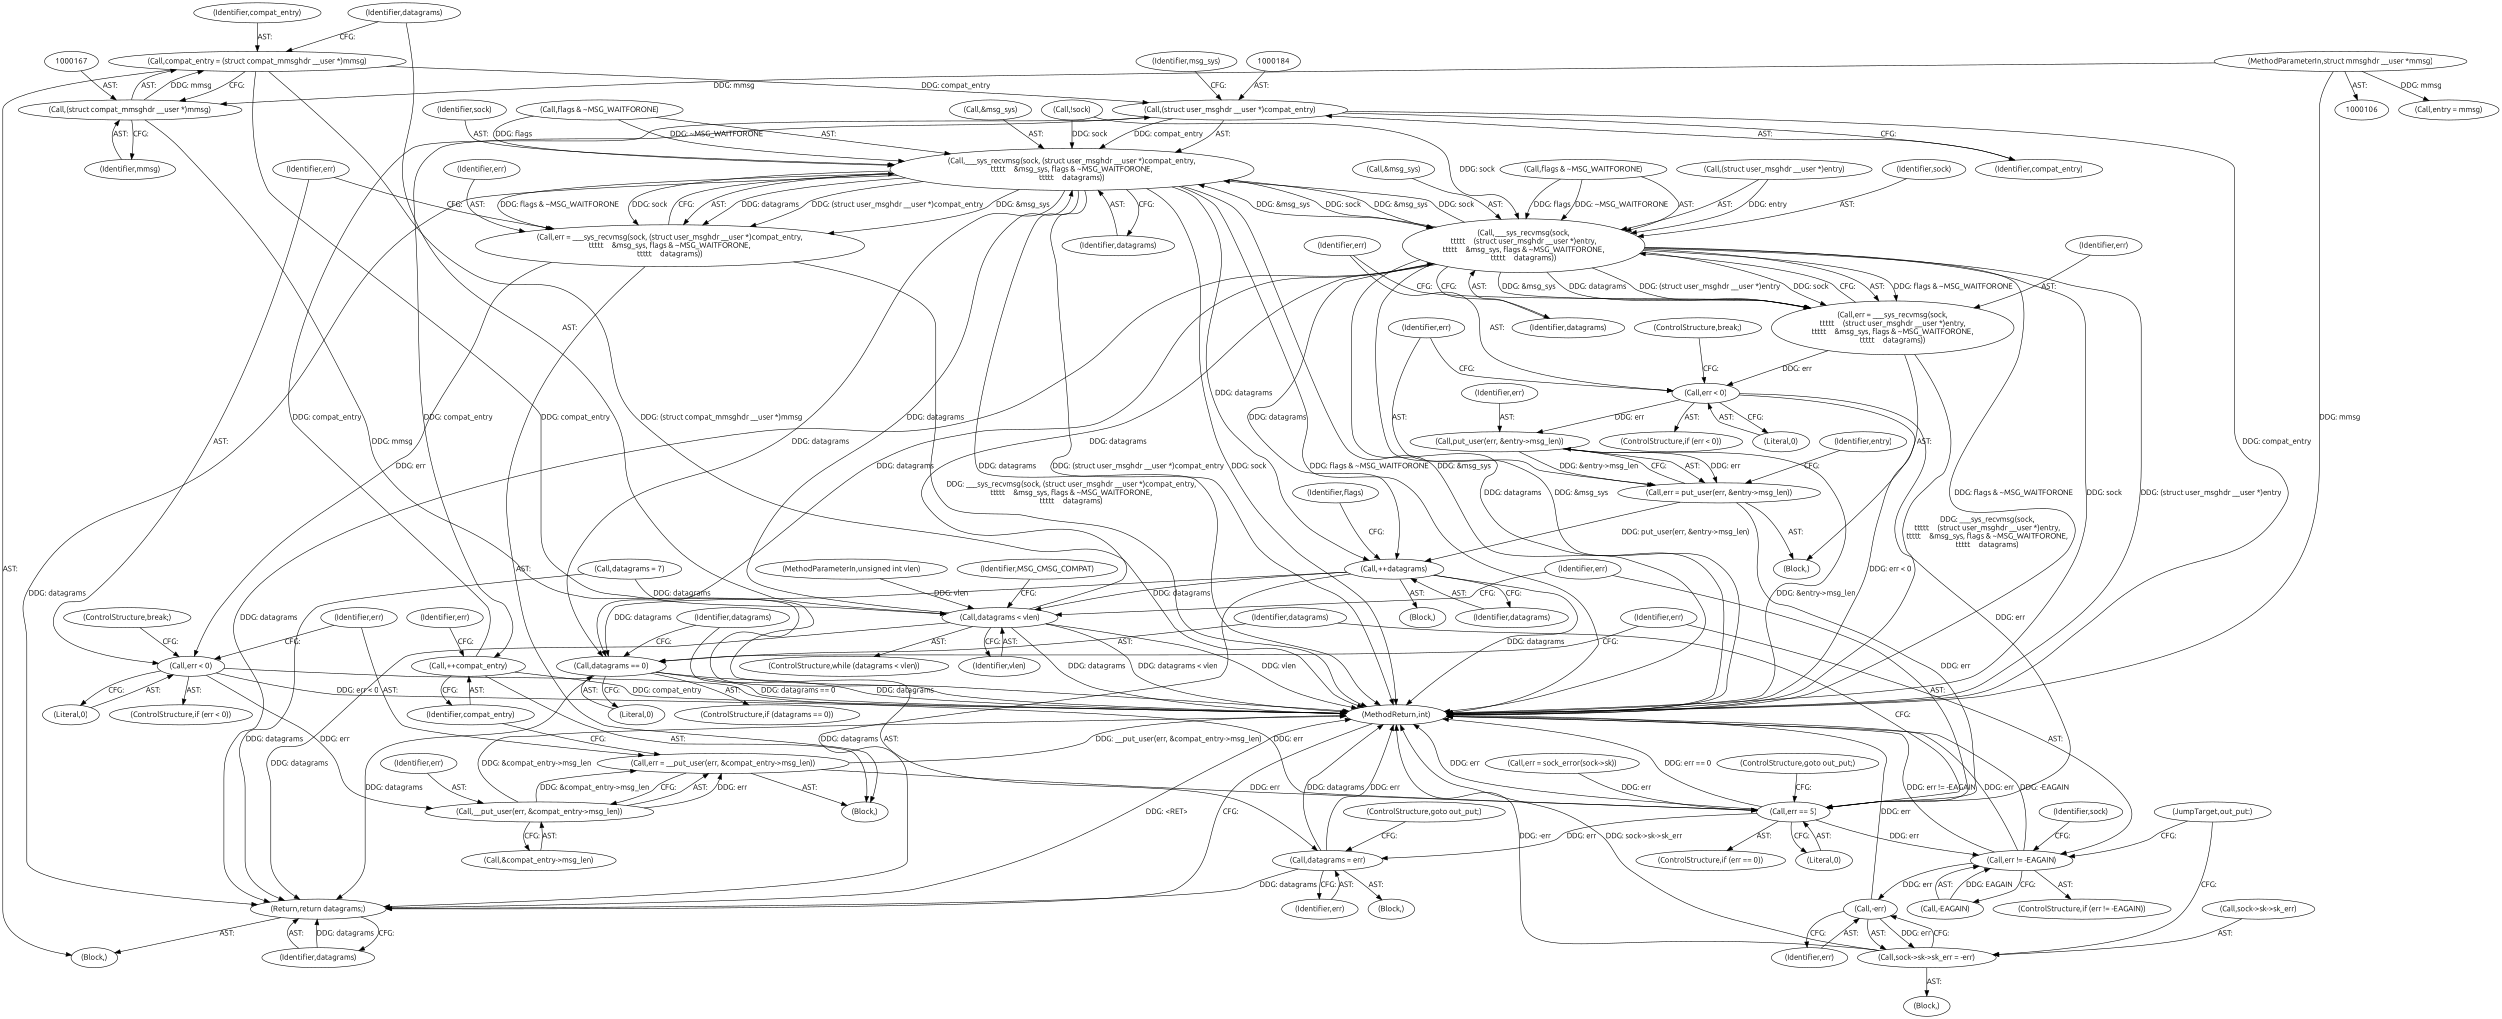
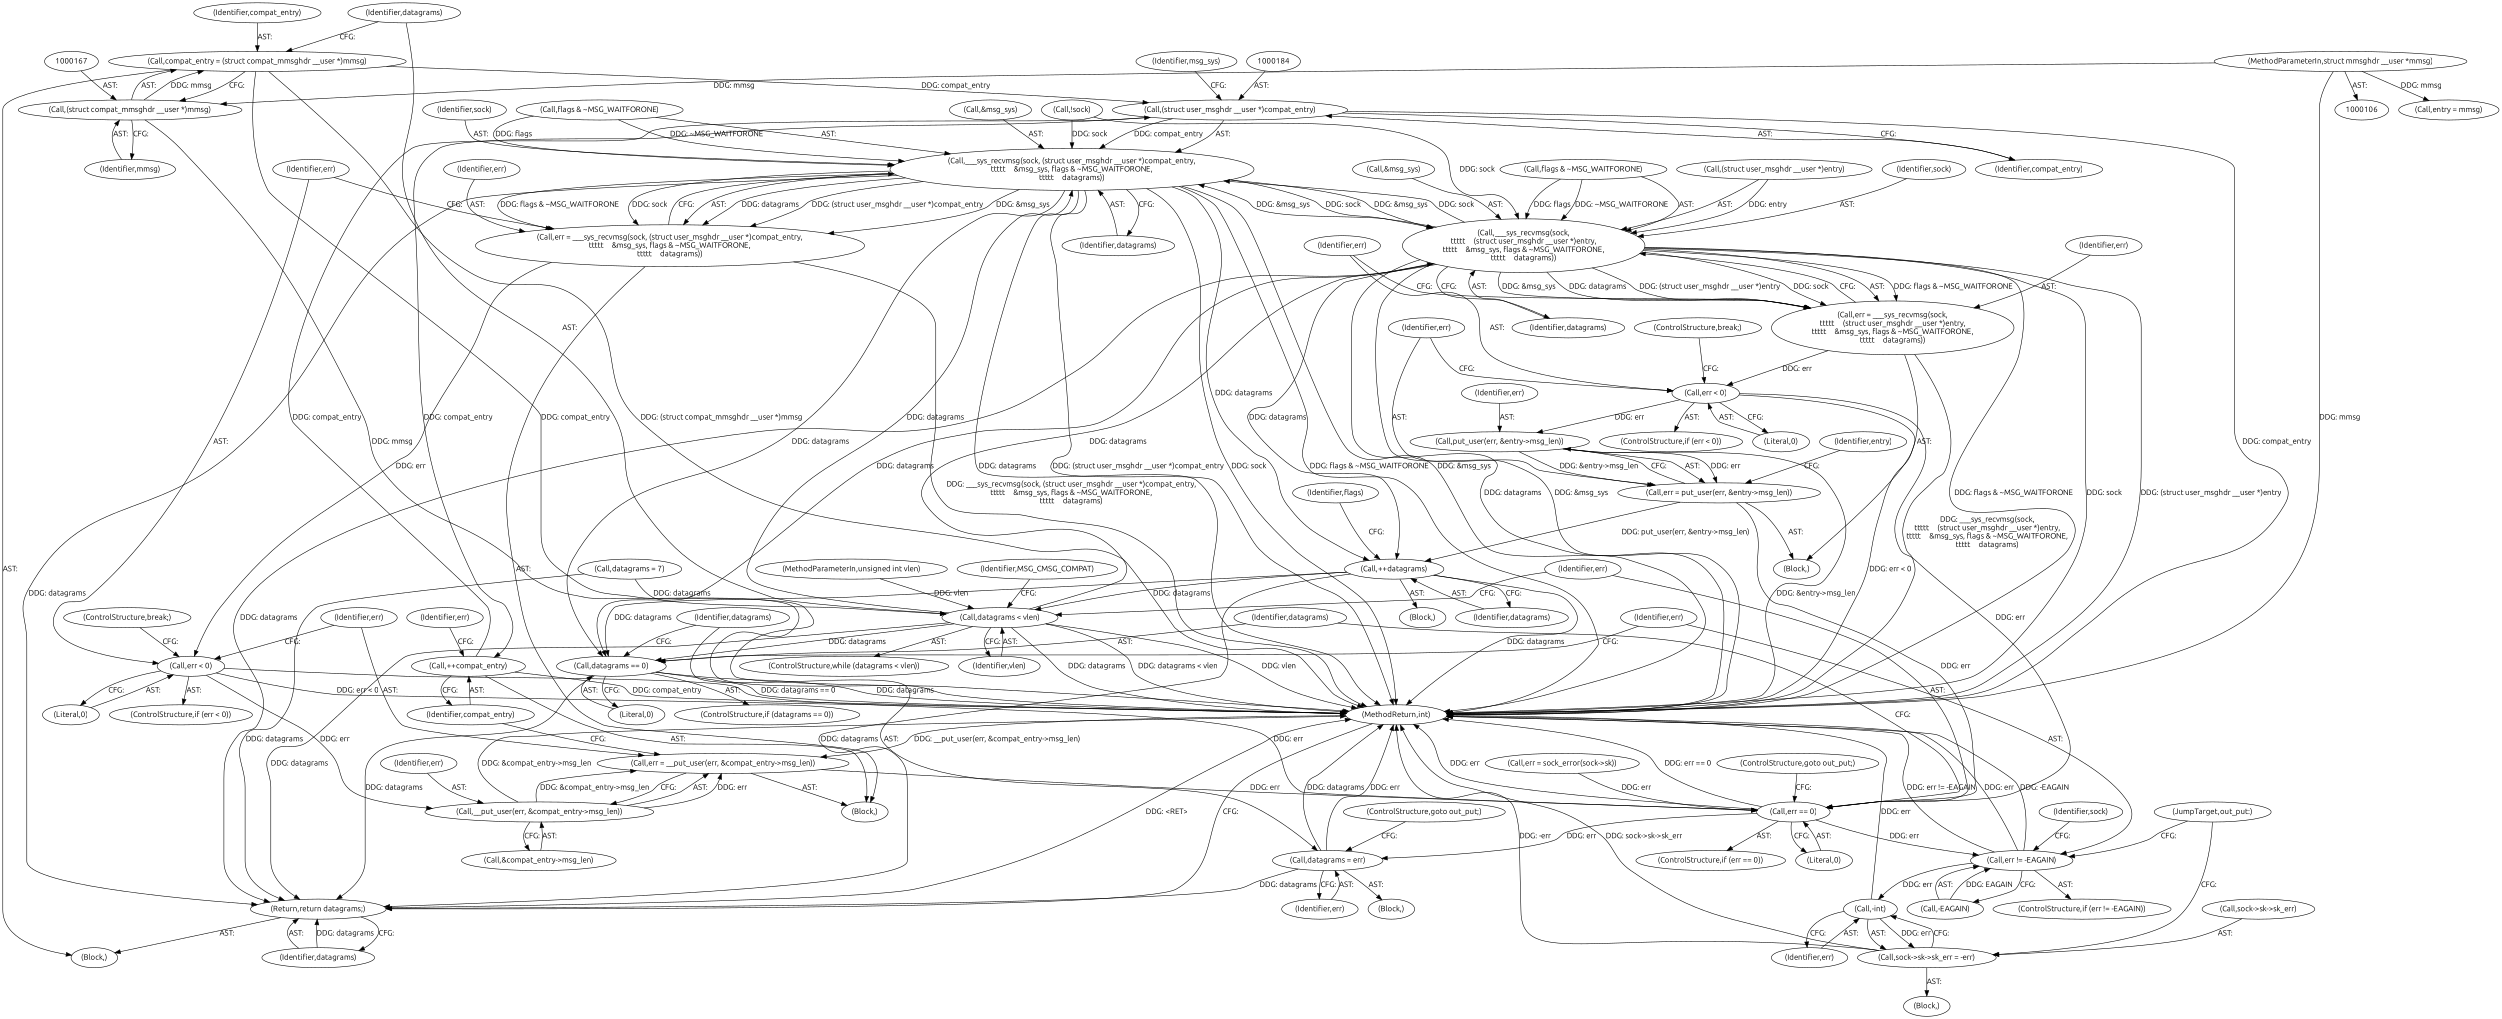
none -> (808, 642)
(1093, 736) -> (966, 727)
(1793, 812) -> (1793, 812)
(1870, 909) -> (1870, 909)
